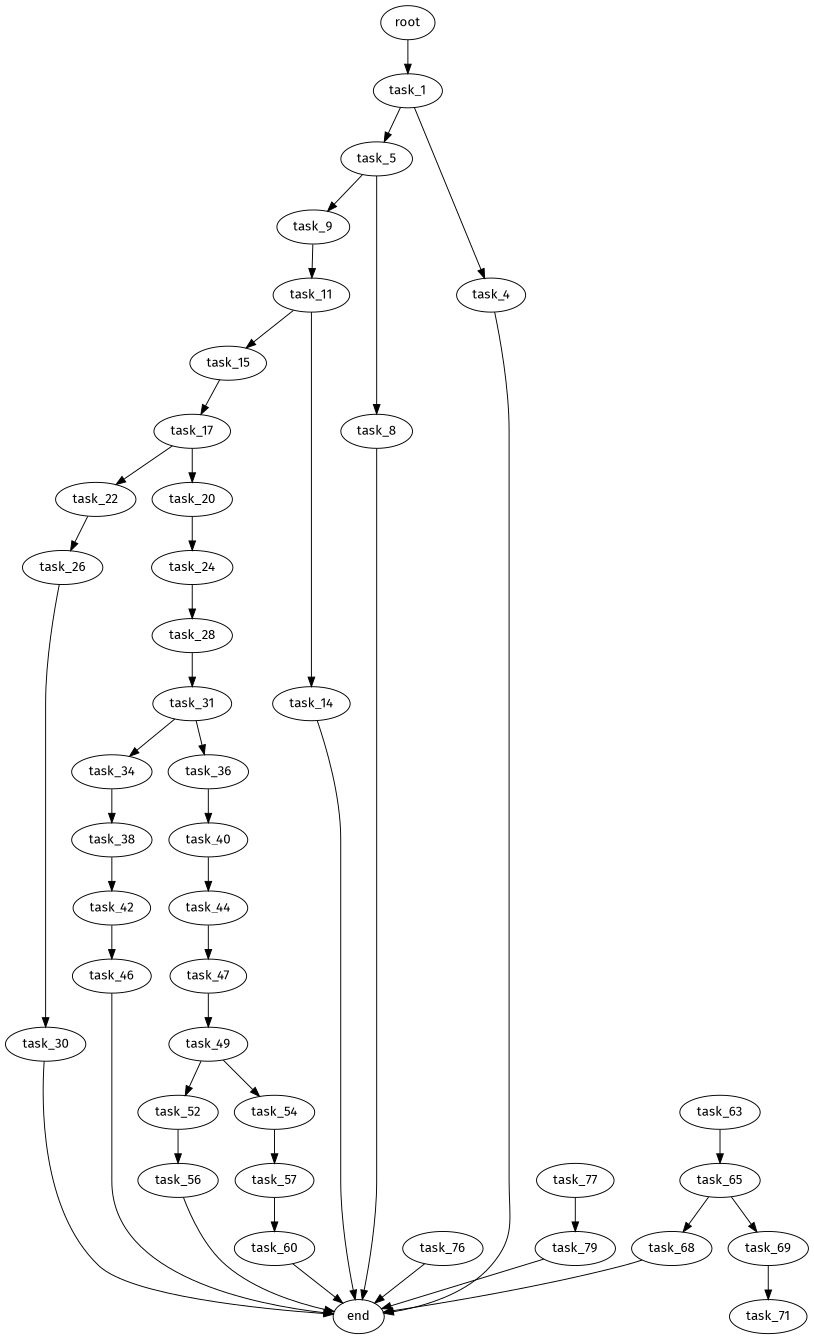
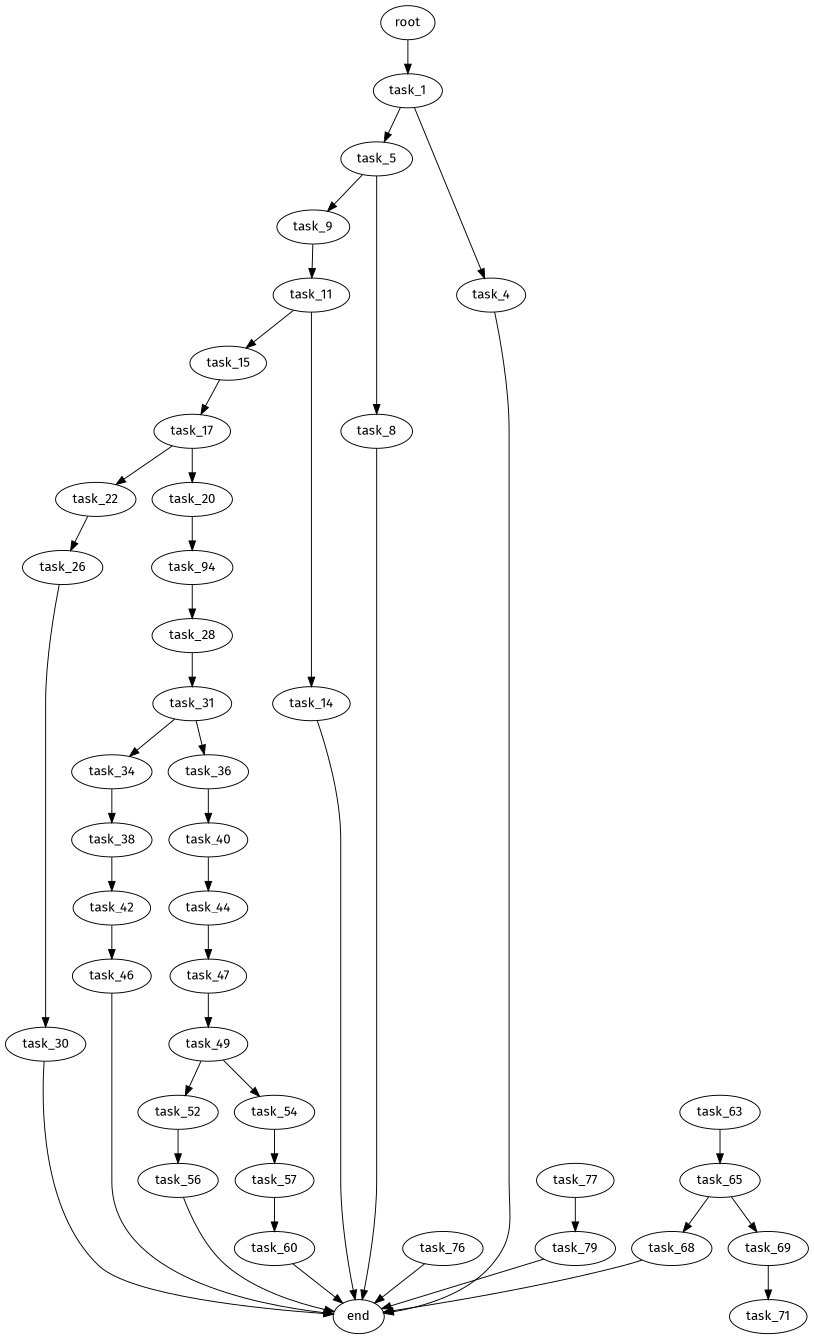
(192, 568) -> (192, 568)
